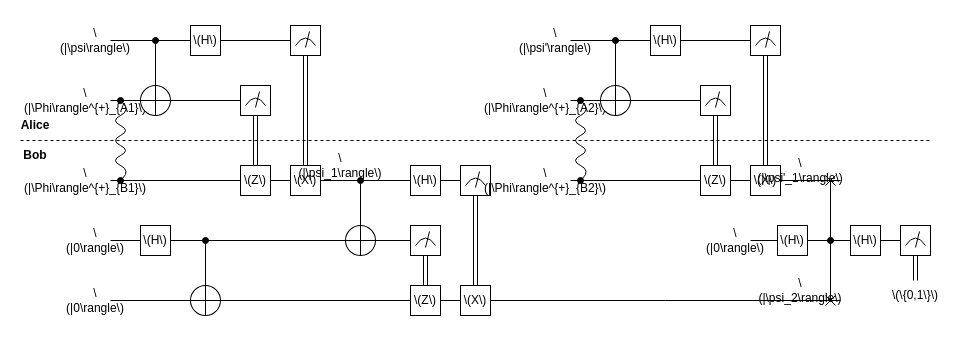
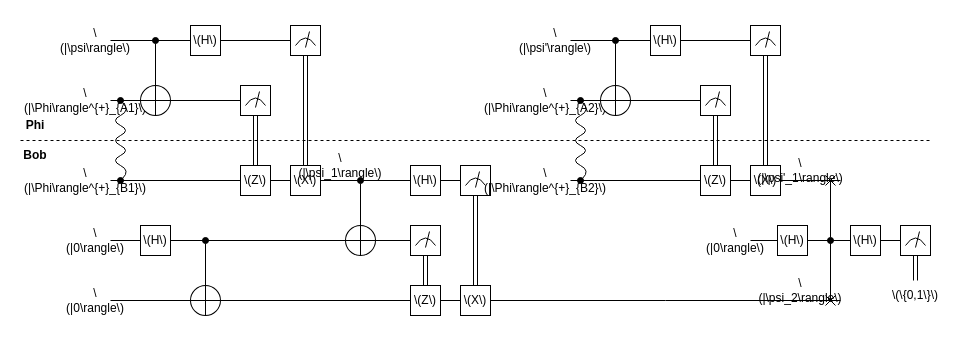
(36, 126) -> (36, 126)
